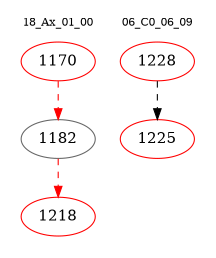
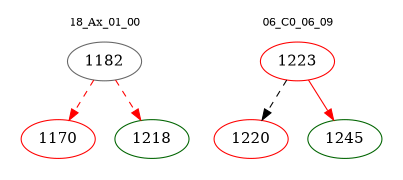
(157, 61) -> (297, 61)
(58, 95) -> (84, 95)
(157, 139) -> (251, 139)
none -> (345, 139)
(58, 217) -> (152, 139)
